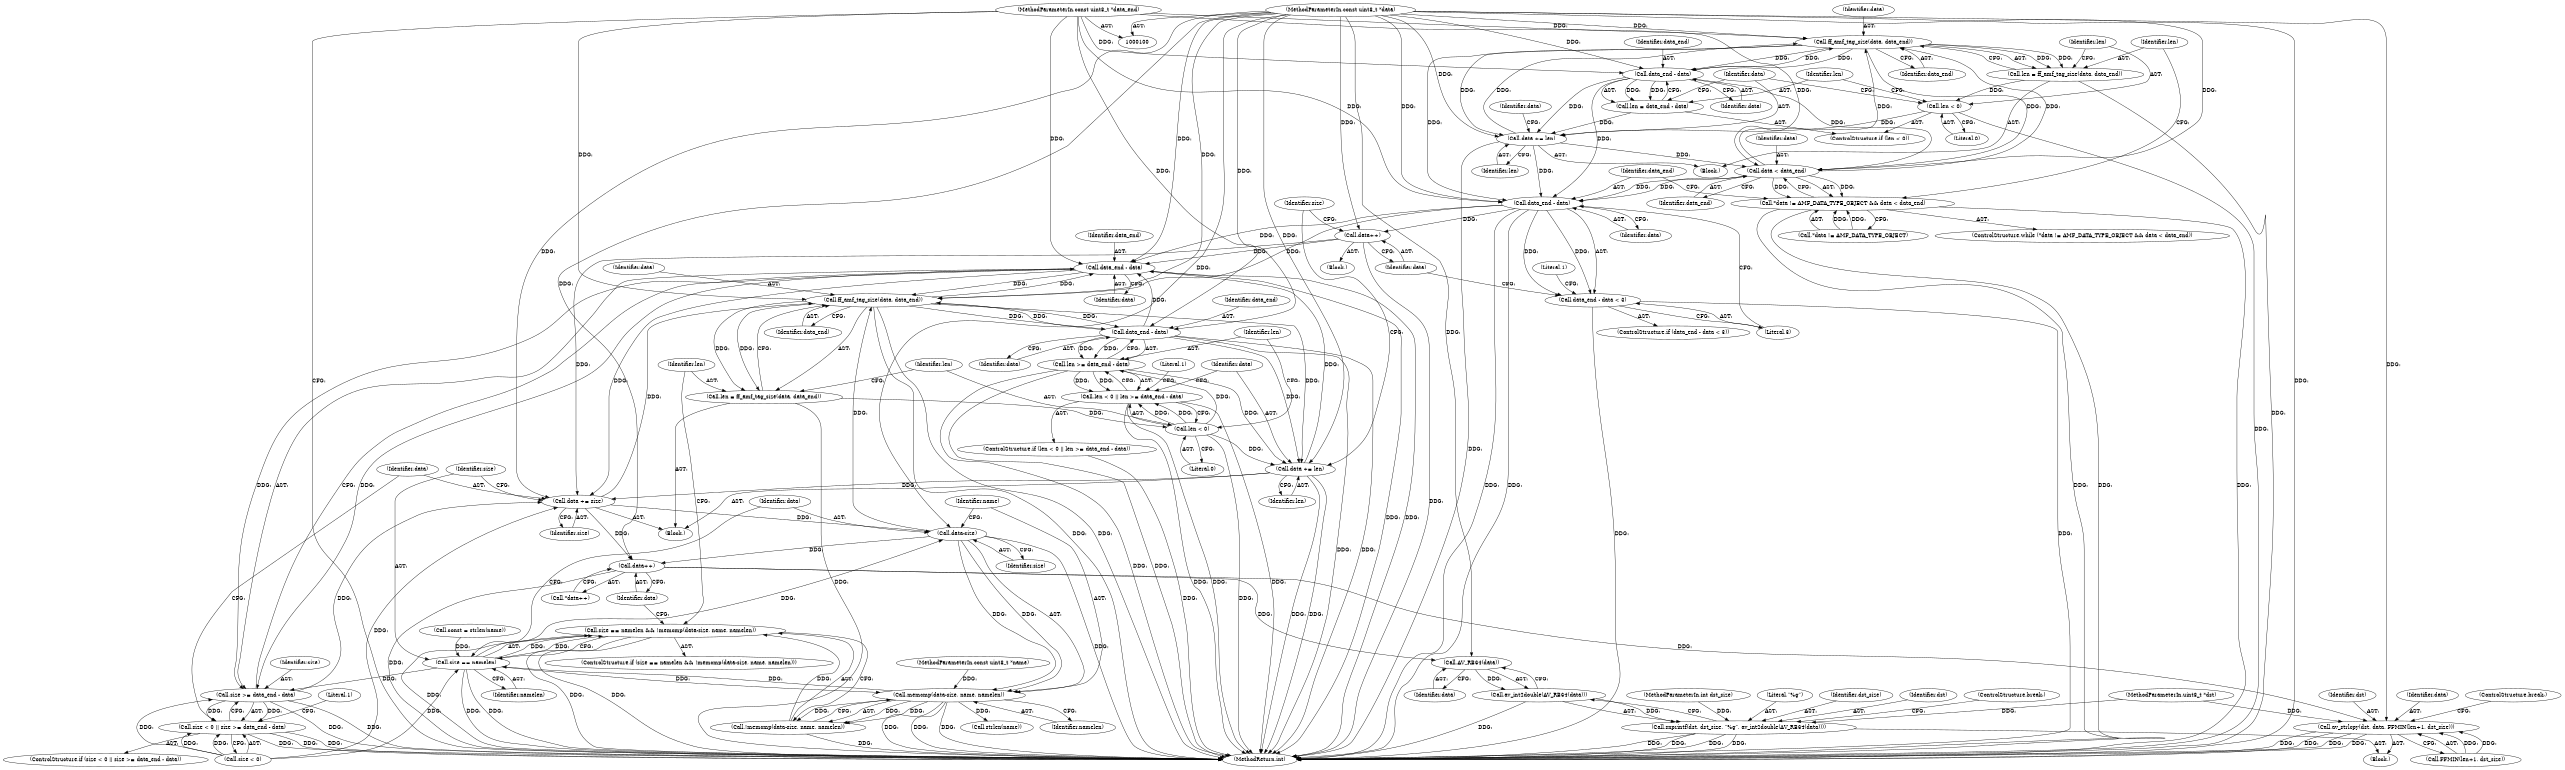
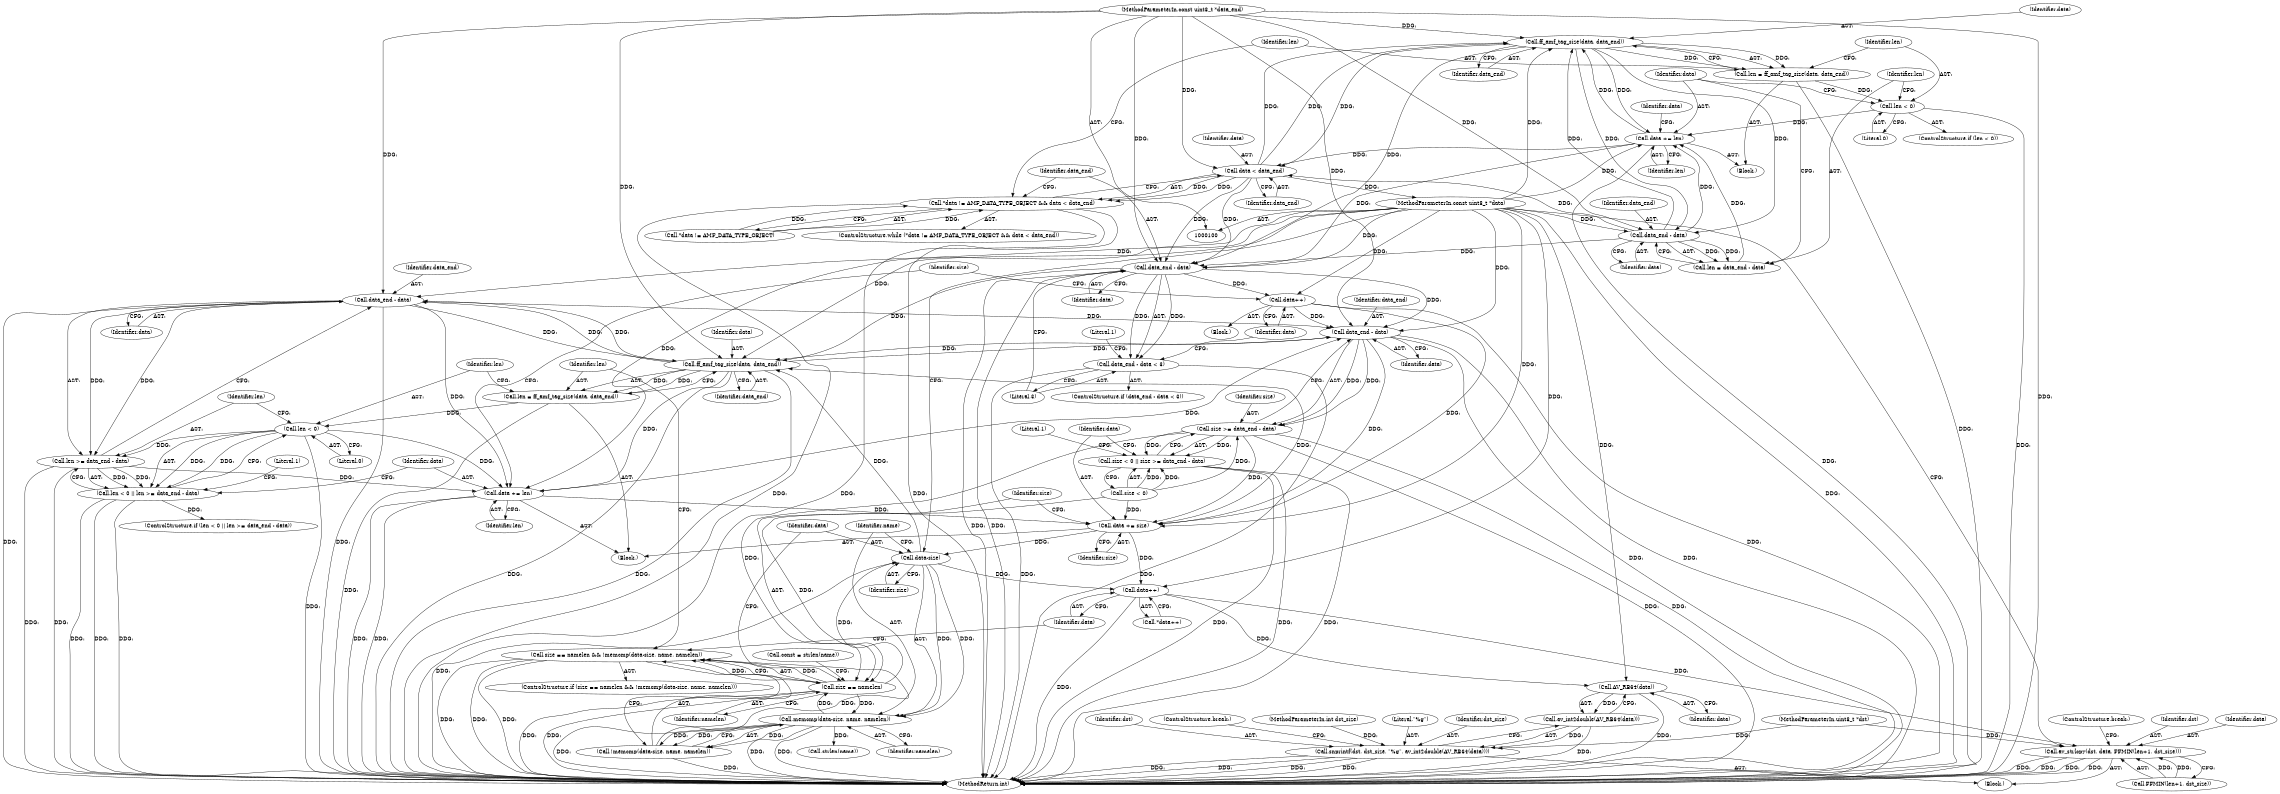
(1917, 23) -> (1348, 187)
(1759, 123) -> none
(1204, 268) -> (937, 381)
(2394, 365) -> (1938, 478)
(320, 381) -> (2046, 397)
(1063, 413) -> (196, 510)
(1181, 595) -> (1422, 773)
(464, 647) -> (843, 671)
(973, 663) -> none
(365, 679) -> (859, 507)
(106, 760) -> none
